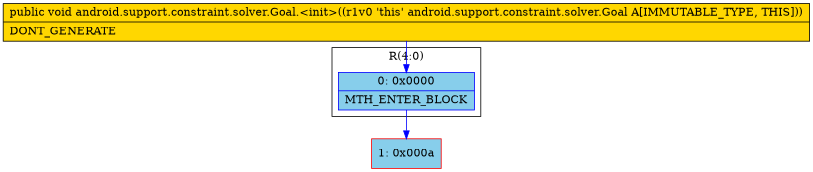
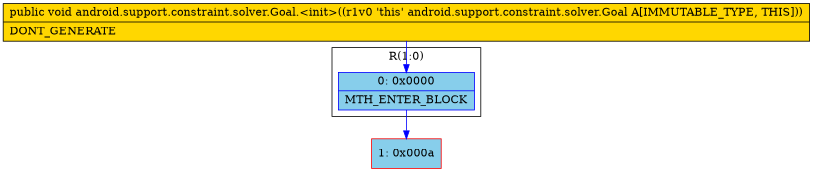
(406, 57) -> (406, 57)
